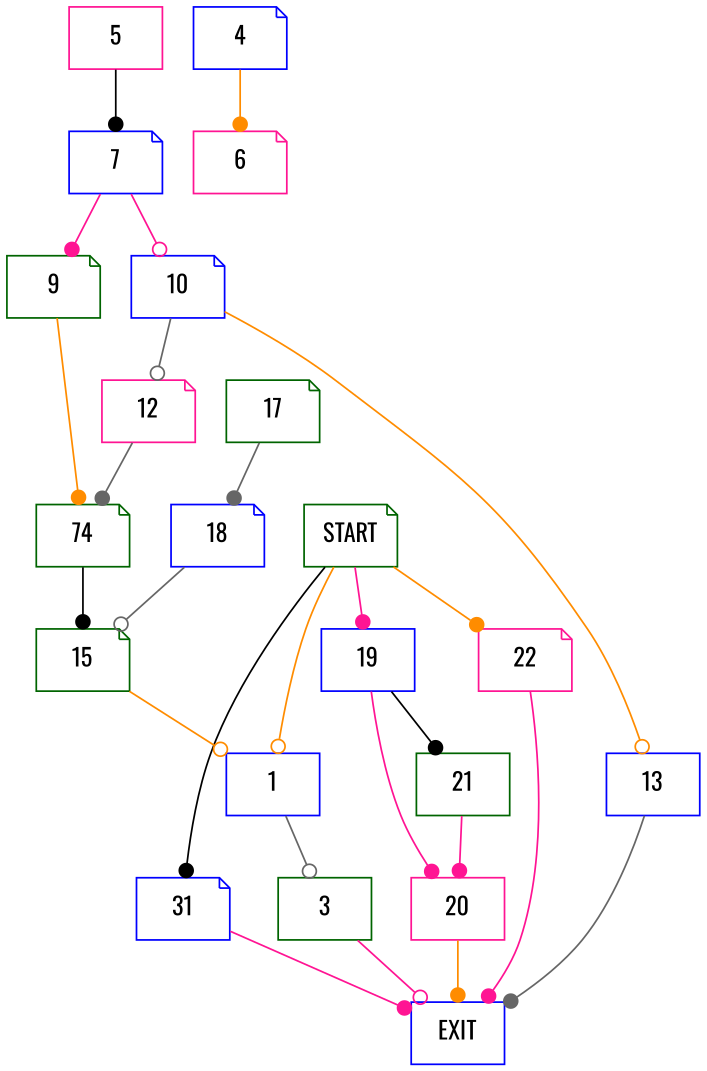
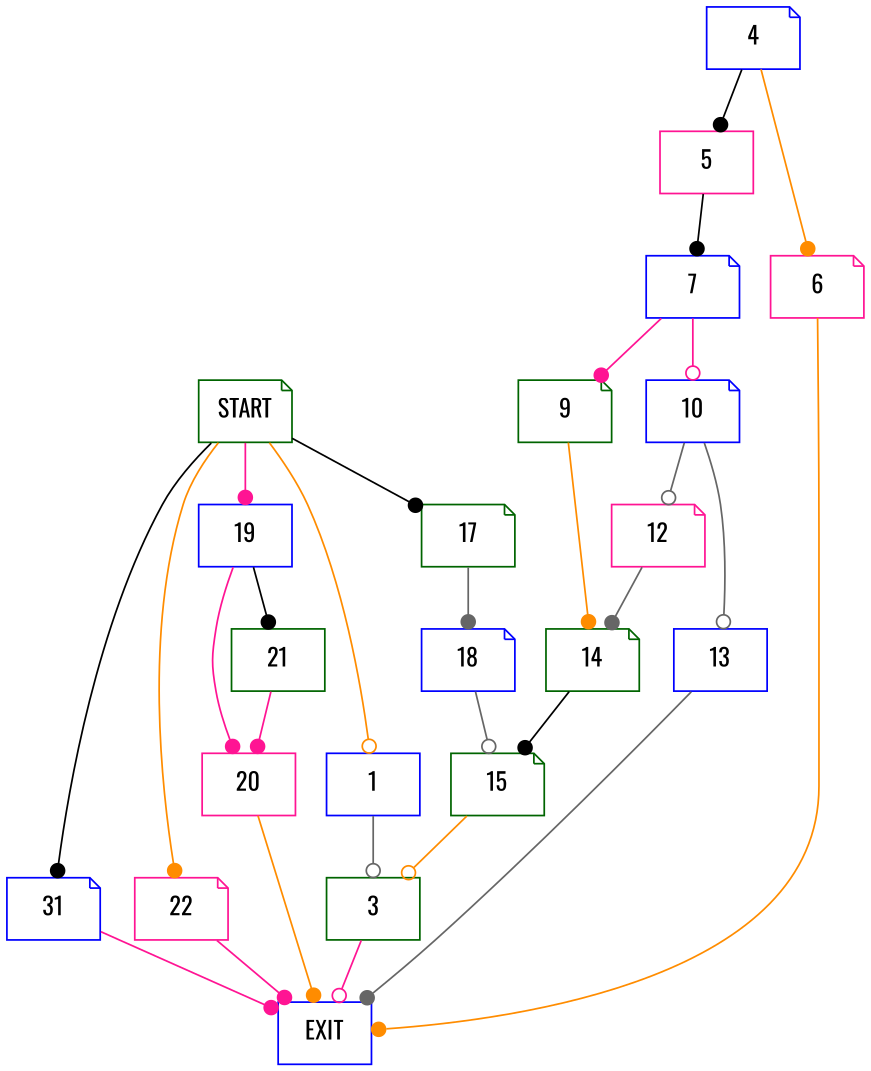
none -> (732, 94)
none -> (351, 470)
(472, 489) -> (723, 528)
(83, 536) -> (593, 660)
(172, 718) -> (440, 842)
none -> (812, 822)
